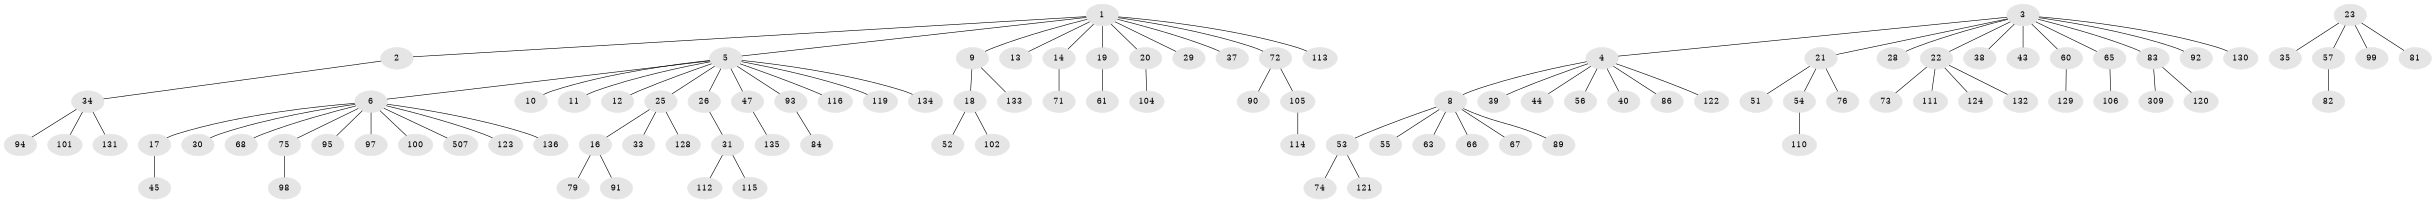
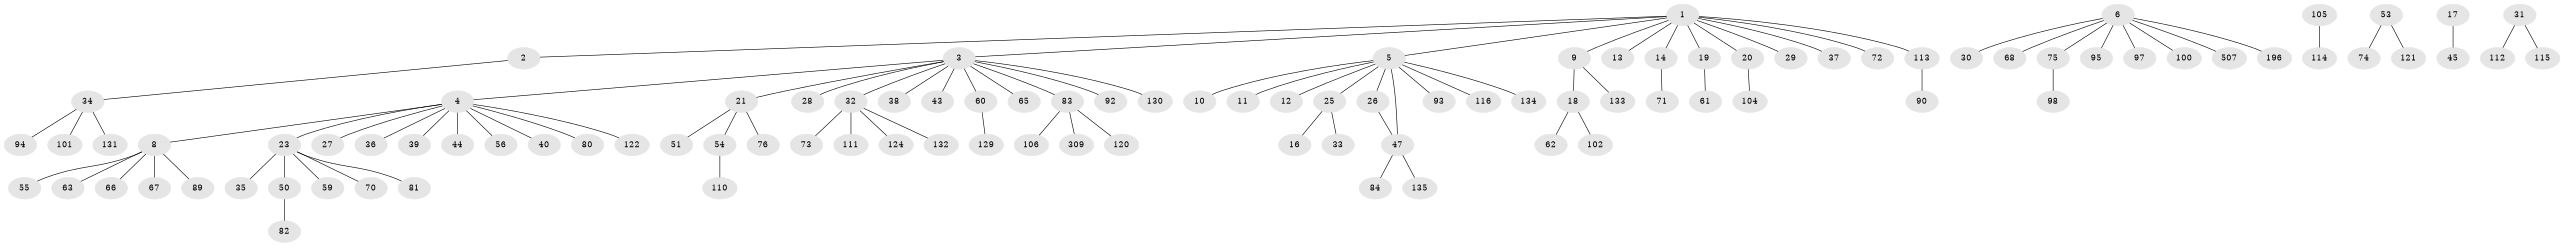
none -> (1321, 37)
(1936, 58) -> (851, 102)
(2329, 58) -> (284, 188)
(2372, 58) -> (328, 188)
(548, 80) -> none
(1264, 80) -> (1922, 80)
(1287, 80) -> none
(2110, 80) -> (1049, 123)
(880, 102) -> none
(1667, 102) -> (588, 145)
(260, 115) -> none
none -> (358, 120)
(1395, 122) -> none
(716, 123) -> (1385, 123)
(804, 123) -> (1386, 167)
none -> (328, 145)
none -> (371, 145)
(506, 145) -> none
(551, 145) -> (2274, 58)
(683, 145) -> none
(948, 145) -> (1551, 145)
none -> (371, 188)
(573, 188) -> none
(616, 188) -> none
